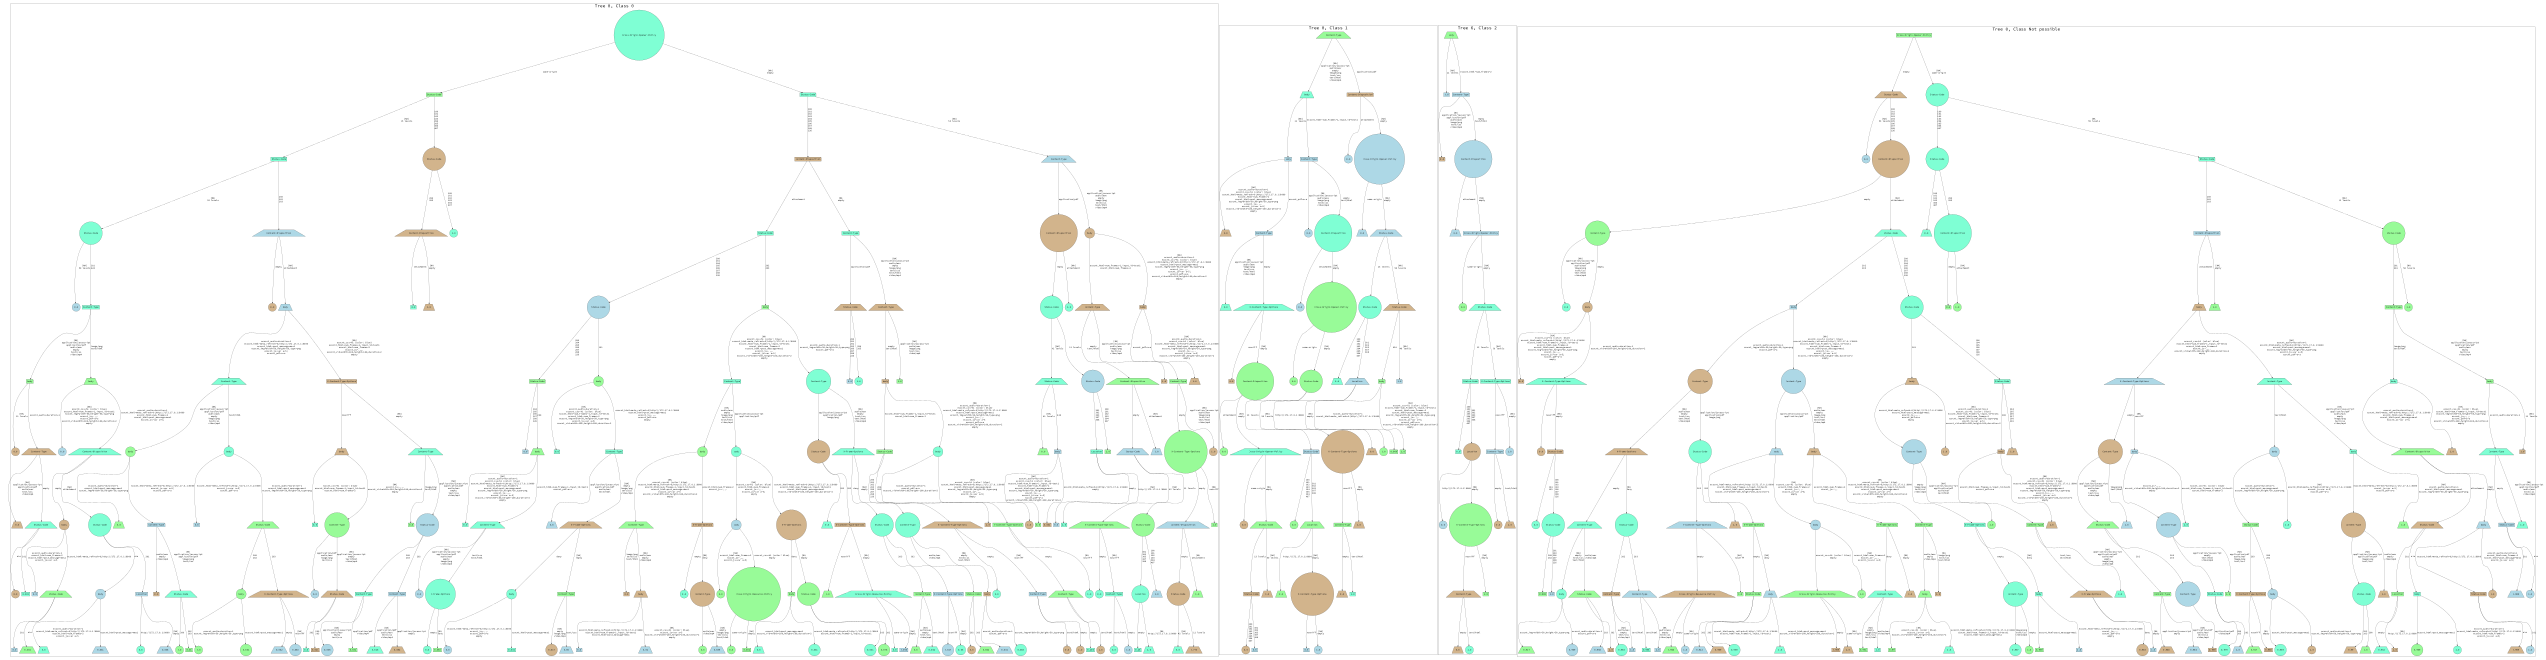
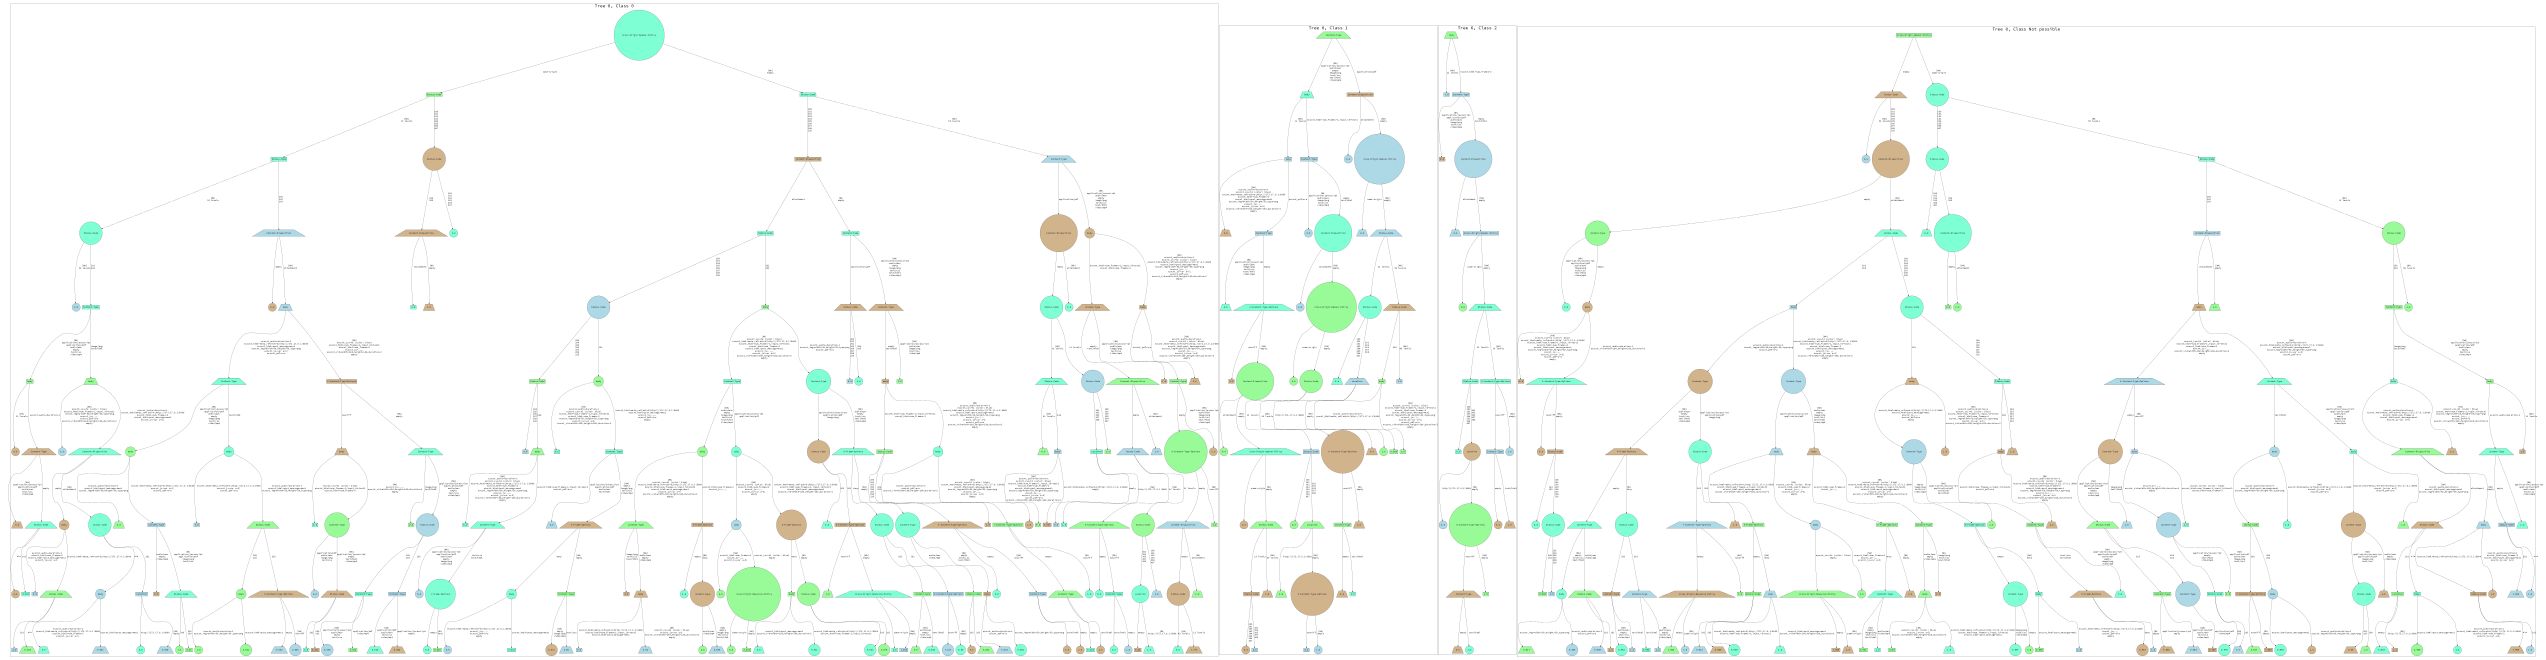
(1138, 650) -> (1138, 650)
